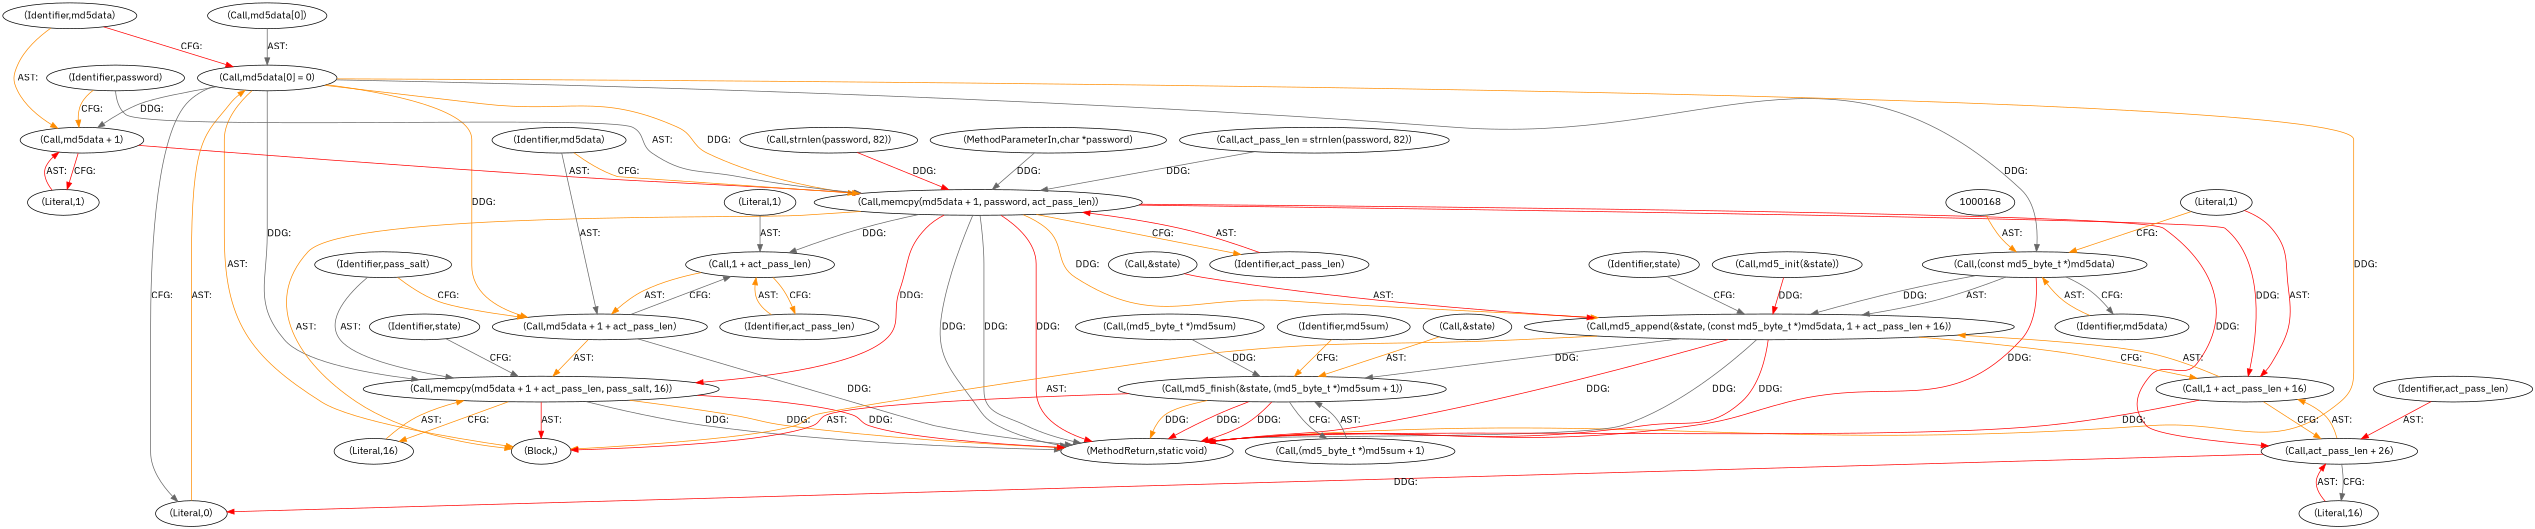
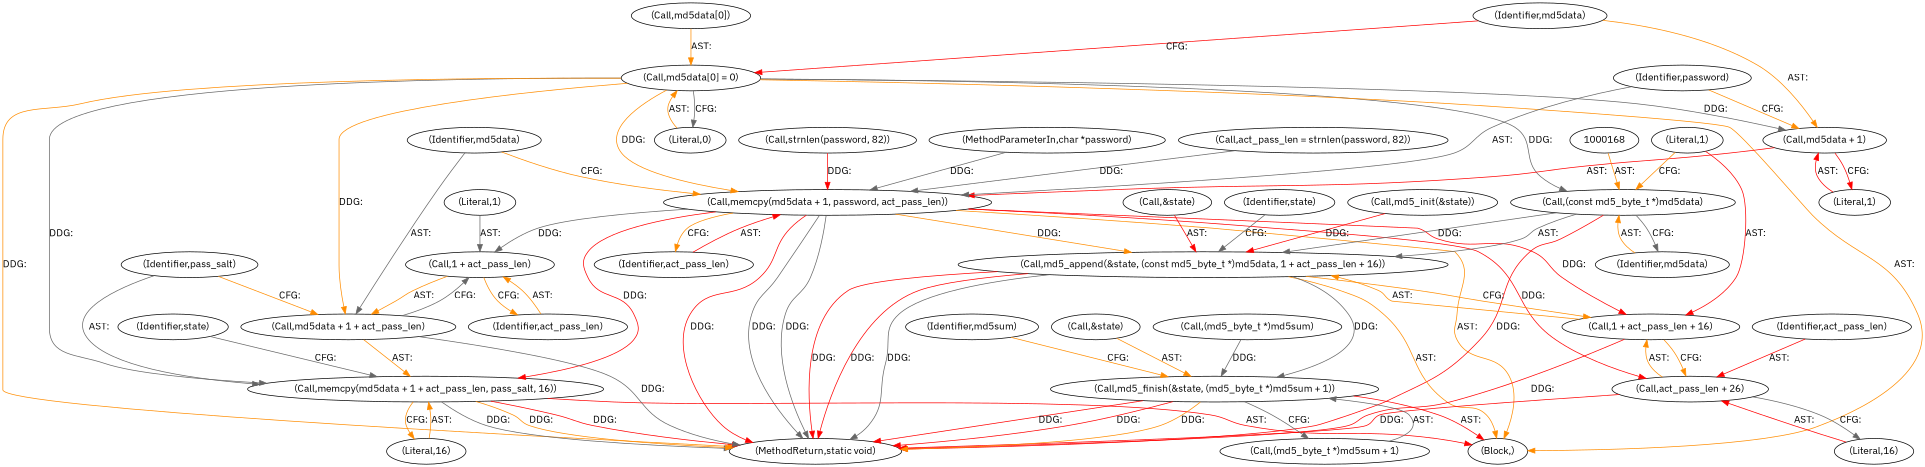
(267, 43) -> (691, 43)
(1249, 483) -> (1371, 422)
